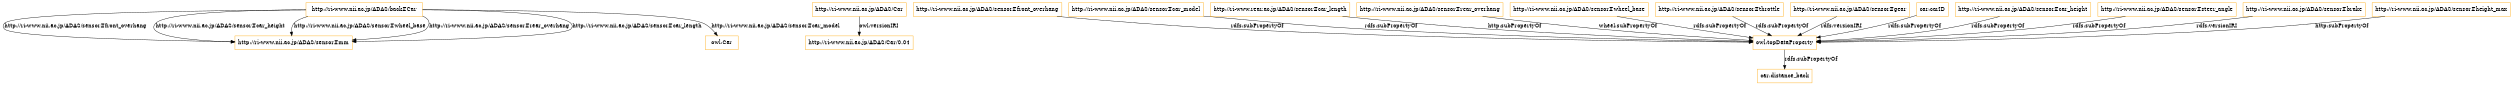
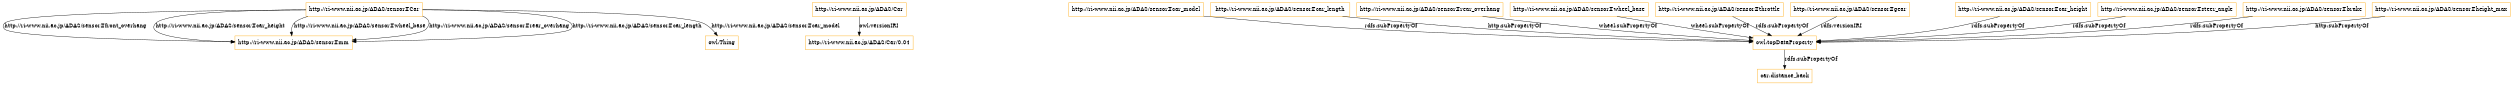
(364, 10) -> (364, 10)
(988, 10) -> none
(1280, 10) -> (1280, 10)
(1933, 10) -> none
(1720, 26) -> (1720, 26)
(2217, 26) -> (2217, 26)
(722, 43) -> (722, 43)
